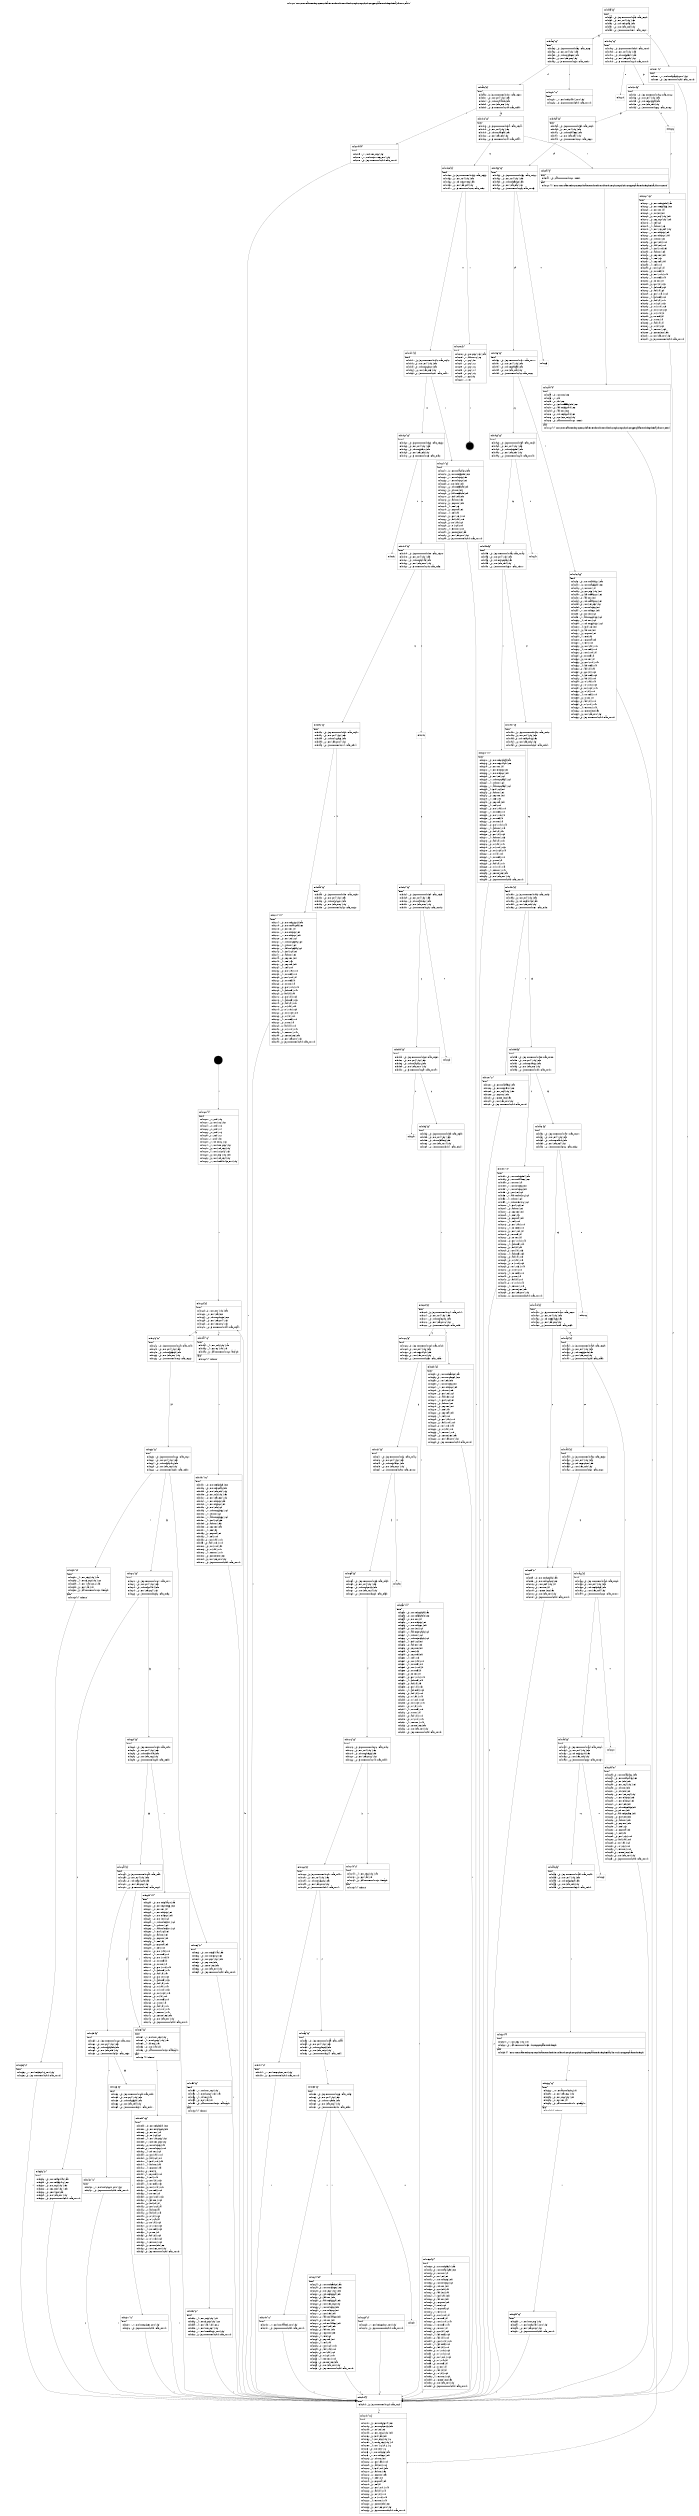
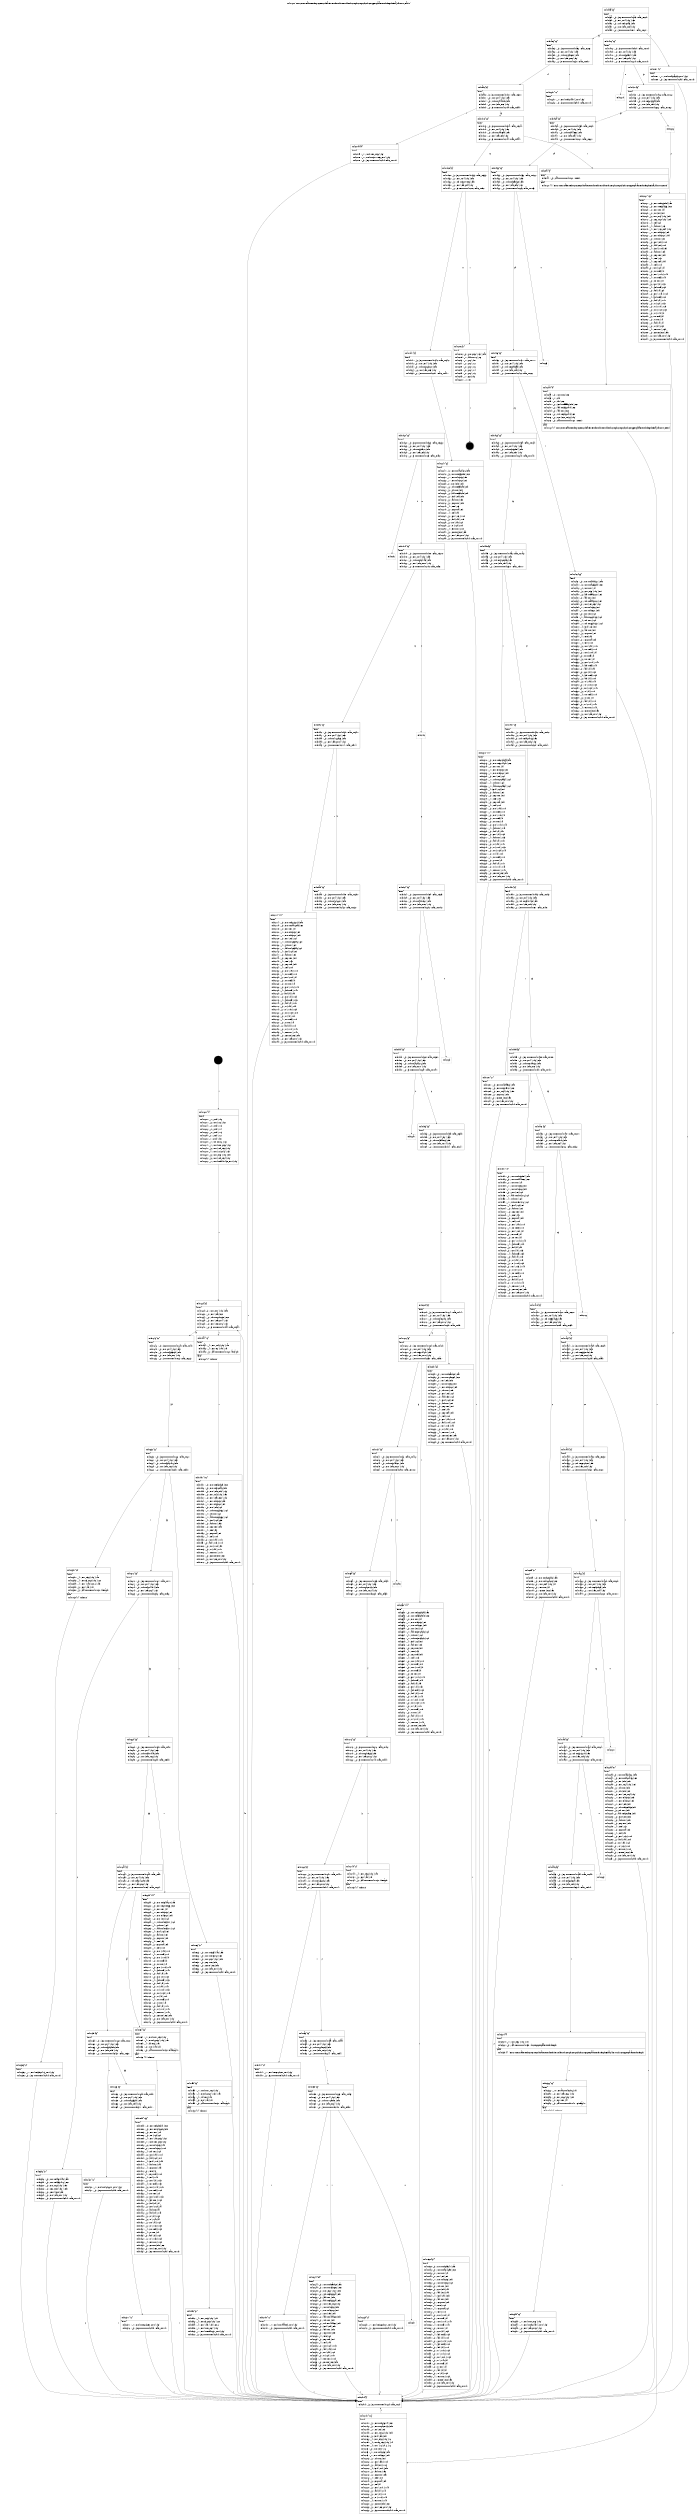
(424, 404) -> none
(533, 557) -> none
(566, 1520) -> (590, 1522)
(379, 2410) -> (381, 2411)
